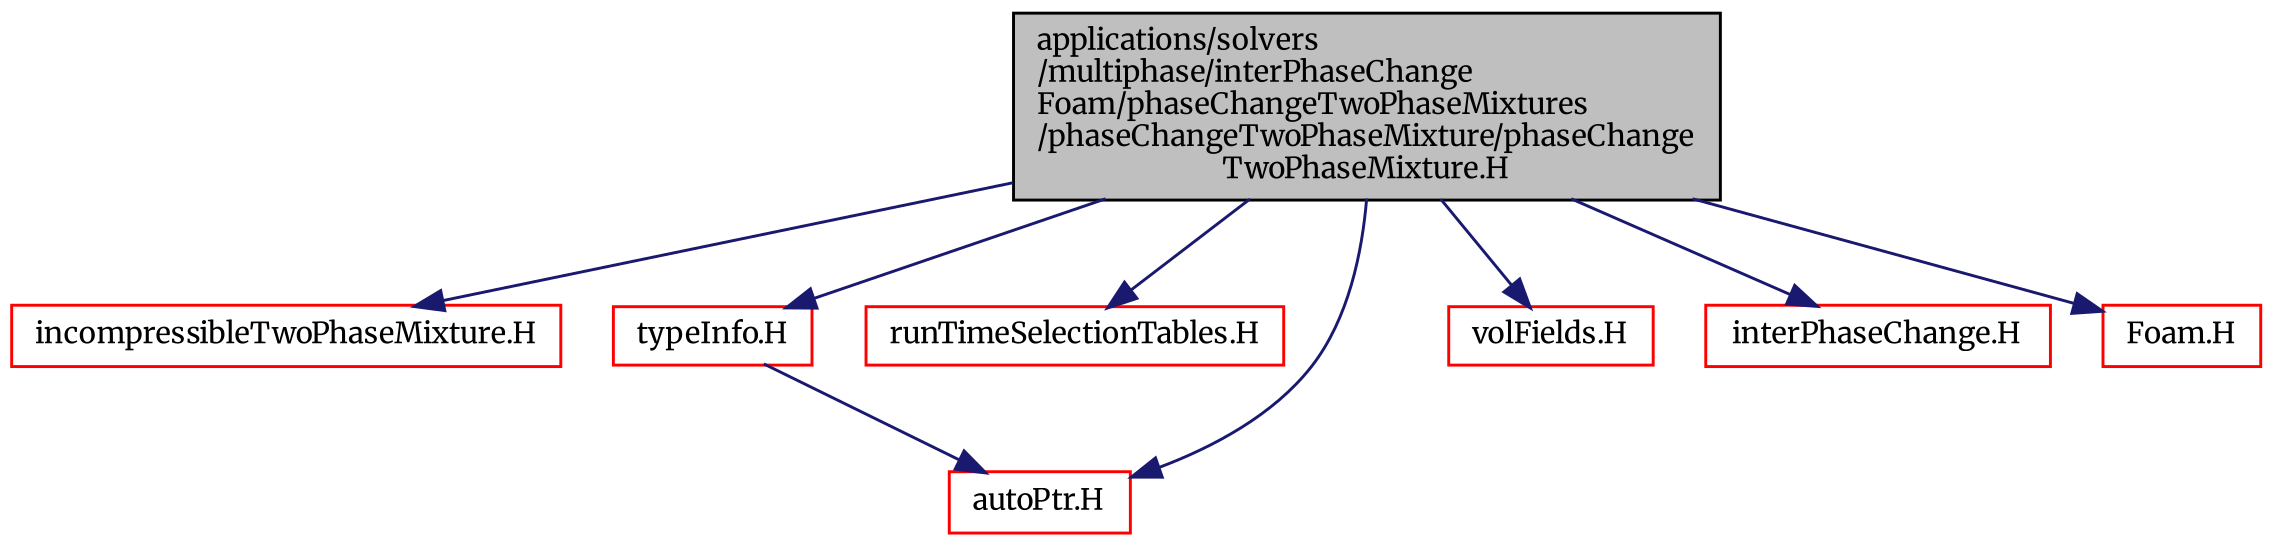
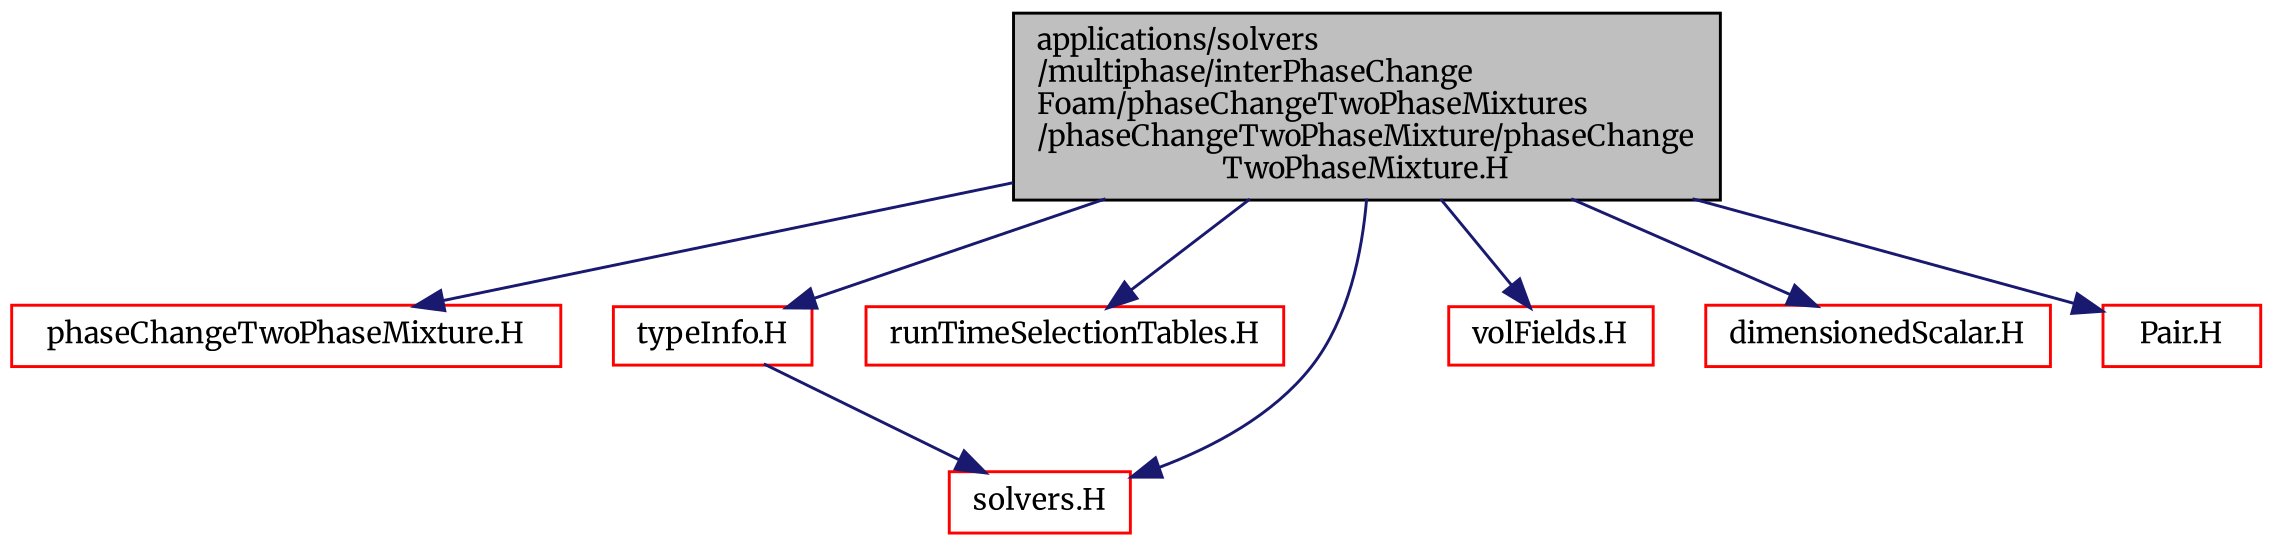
(286, 336) -> (286, 336)
(1878, 336) -> (1878, 336)
(2182, 336) -> (2182, 336)
(1040, 502) -> (1040, 502)
